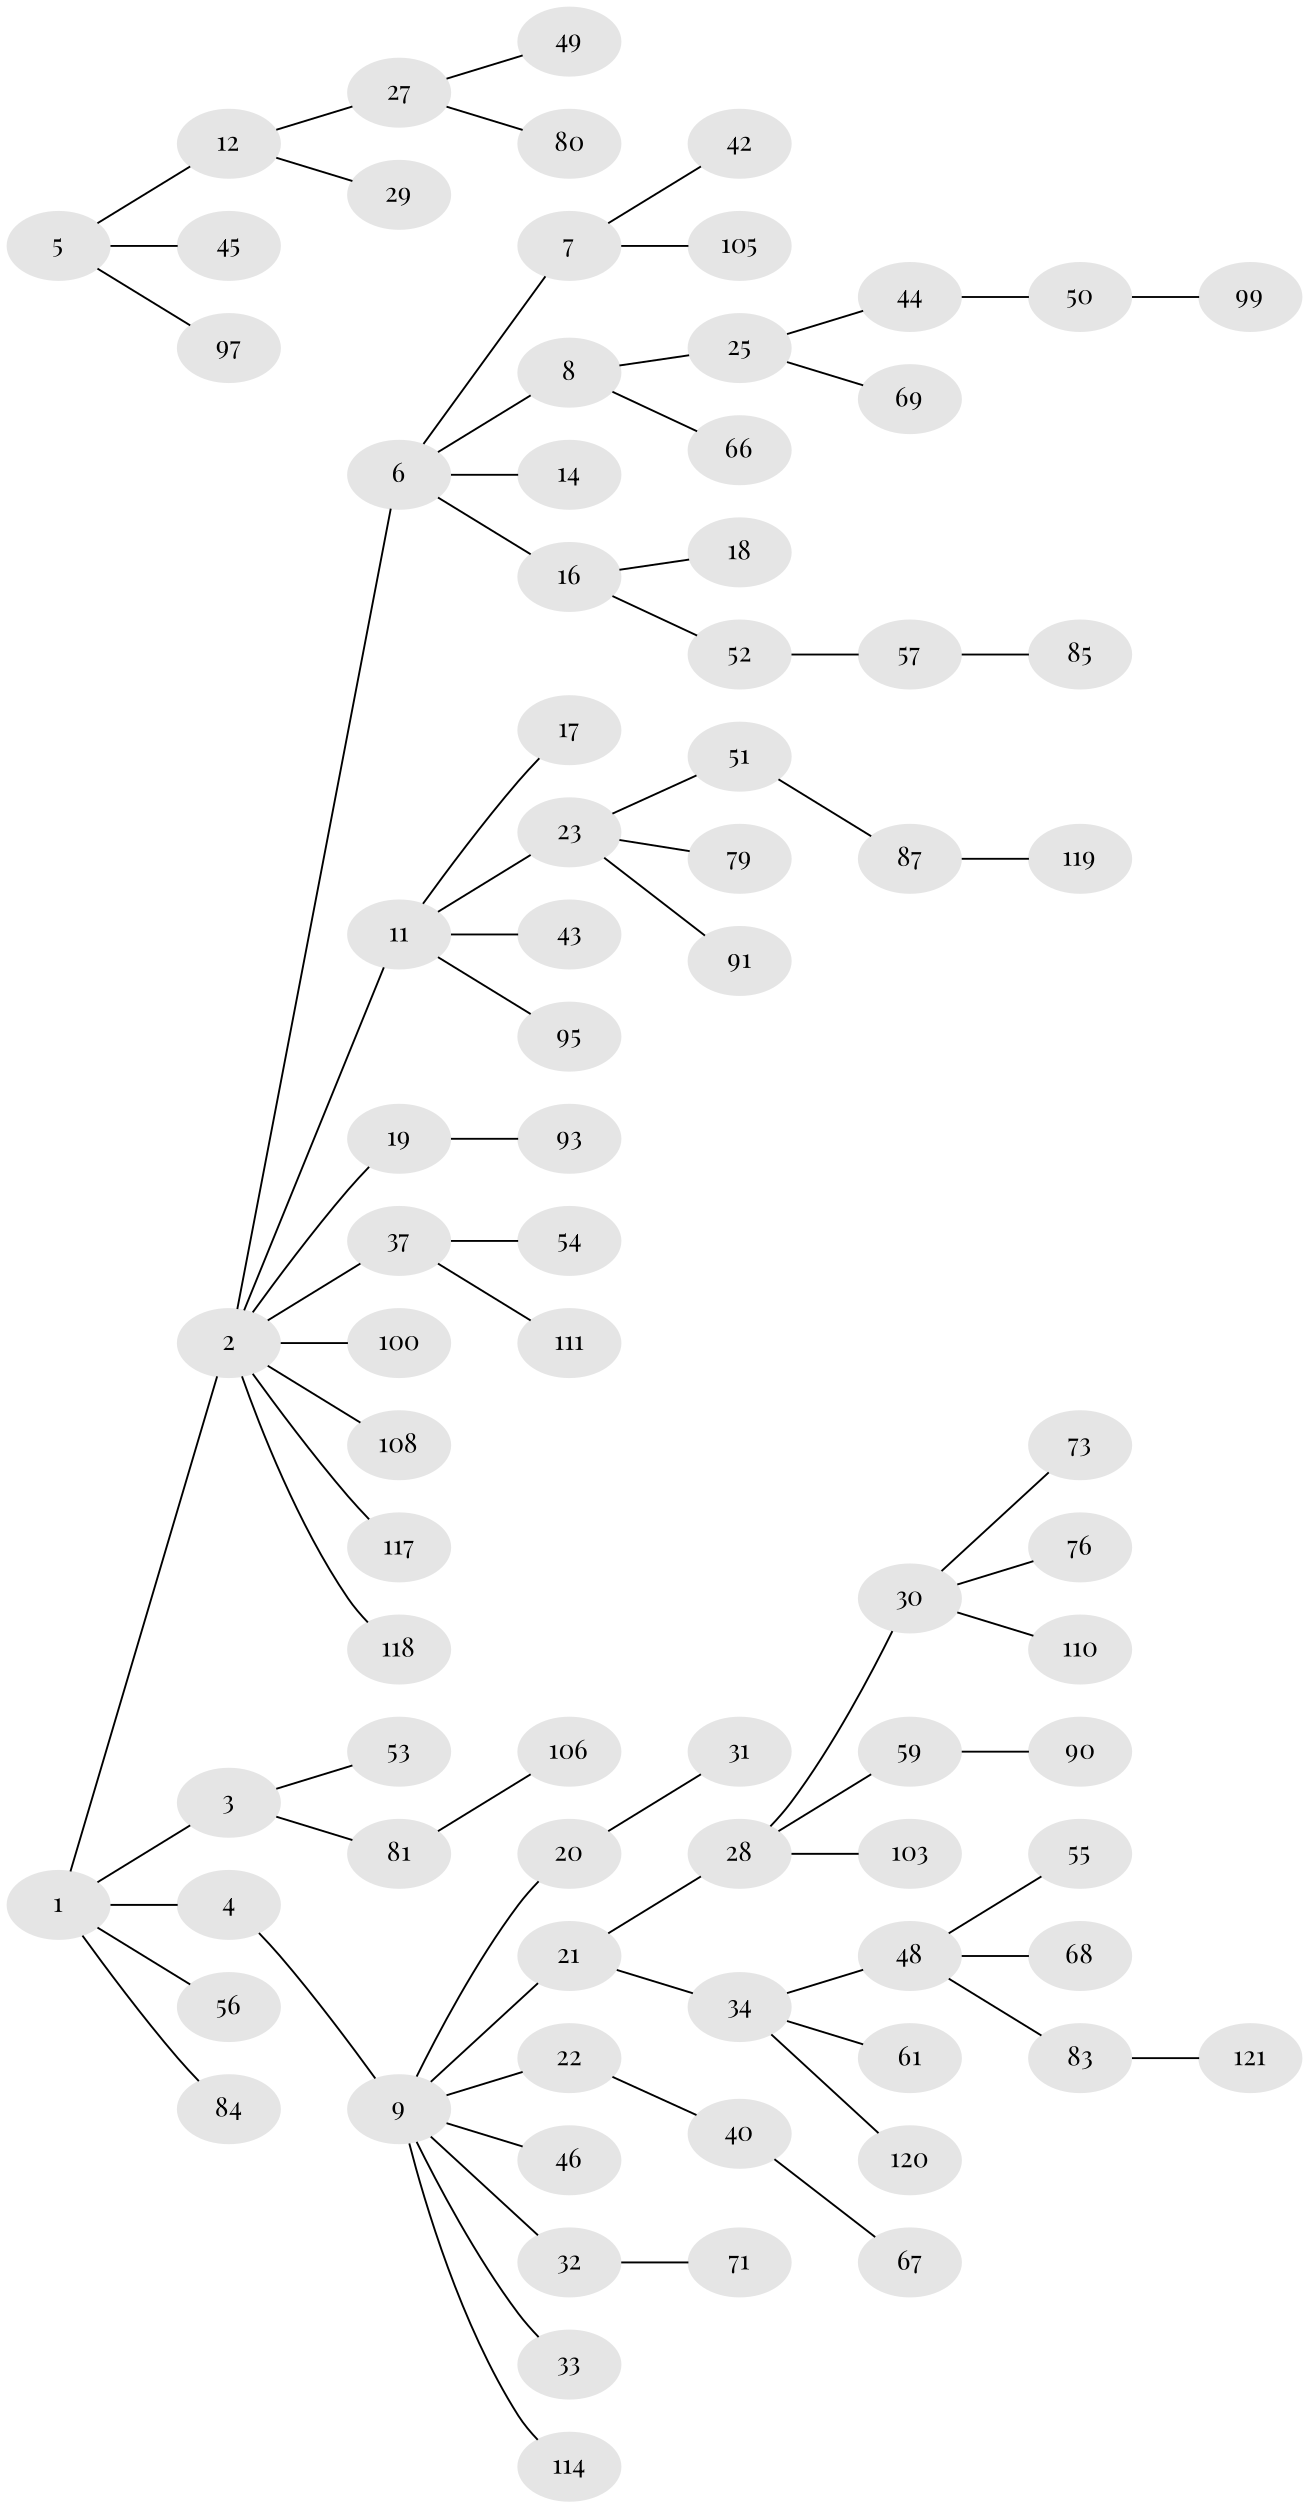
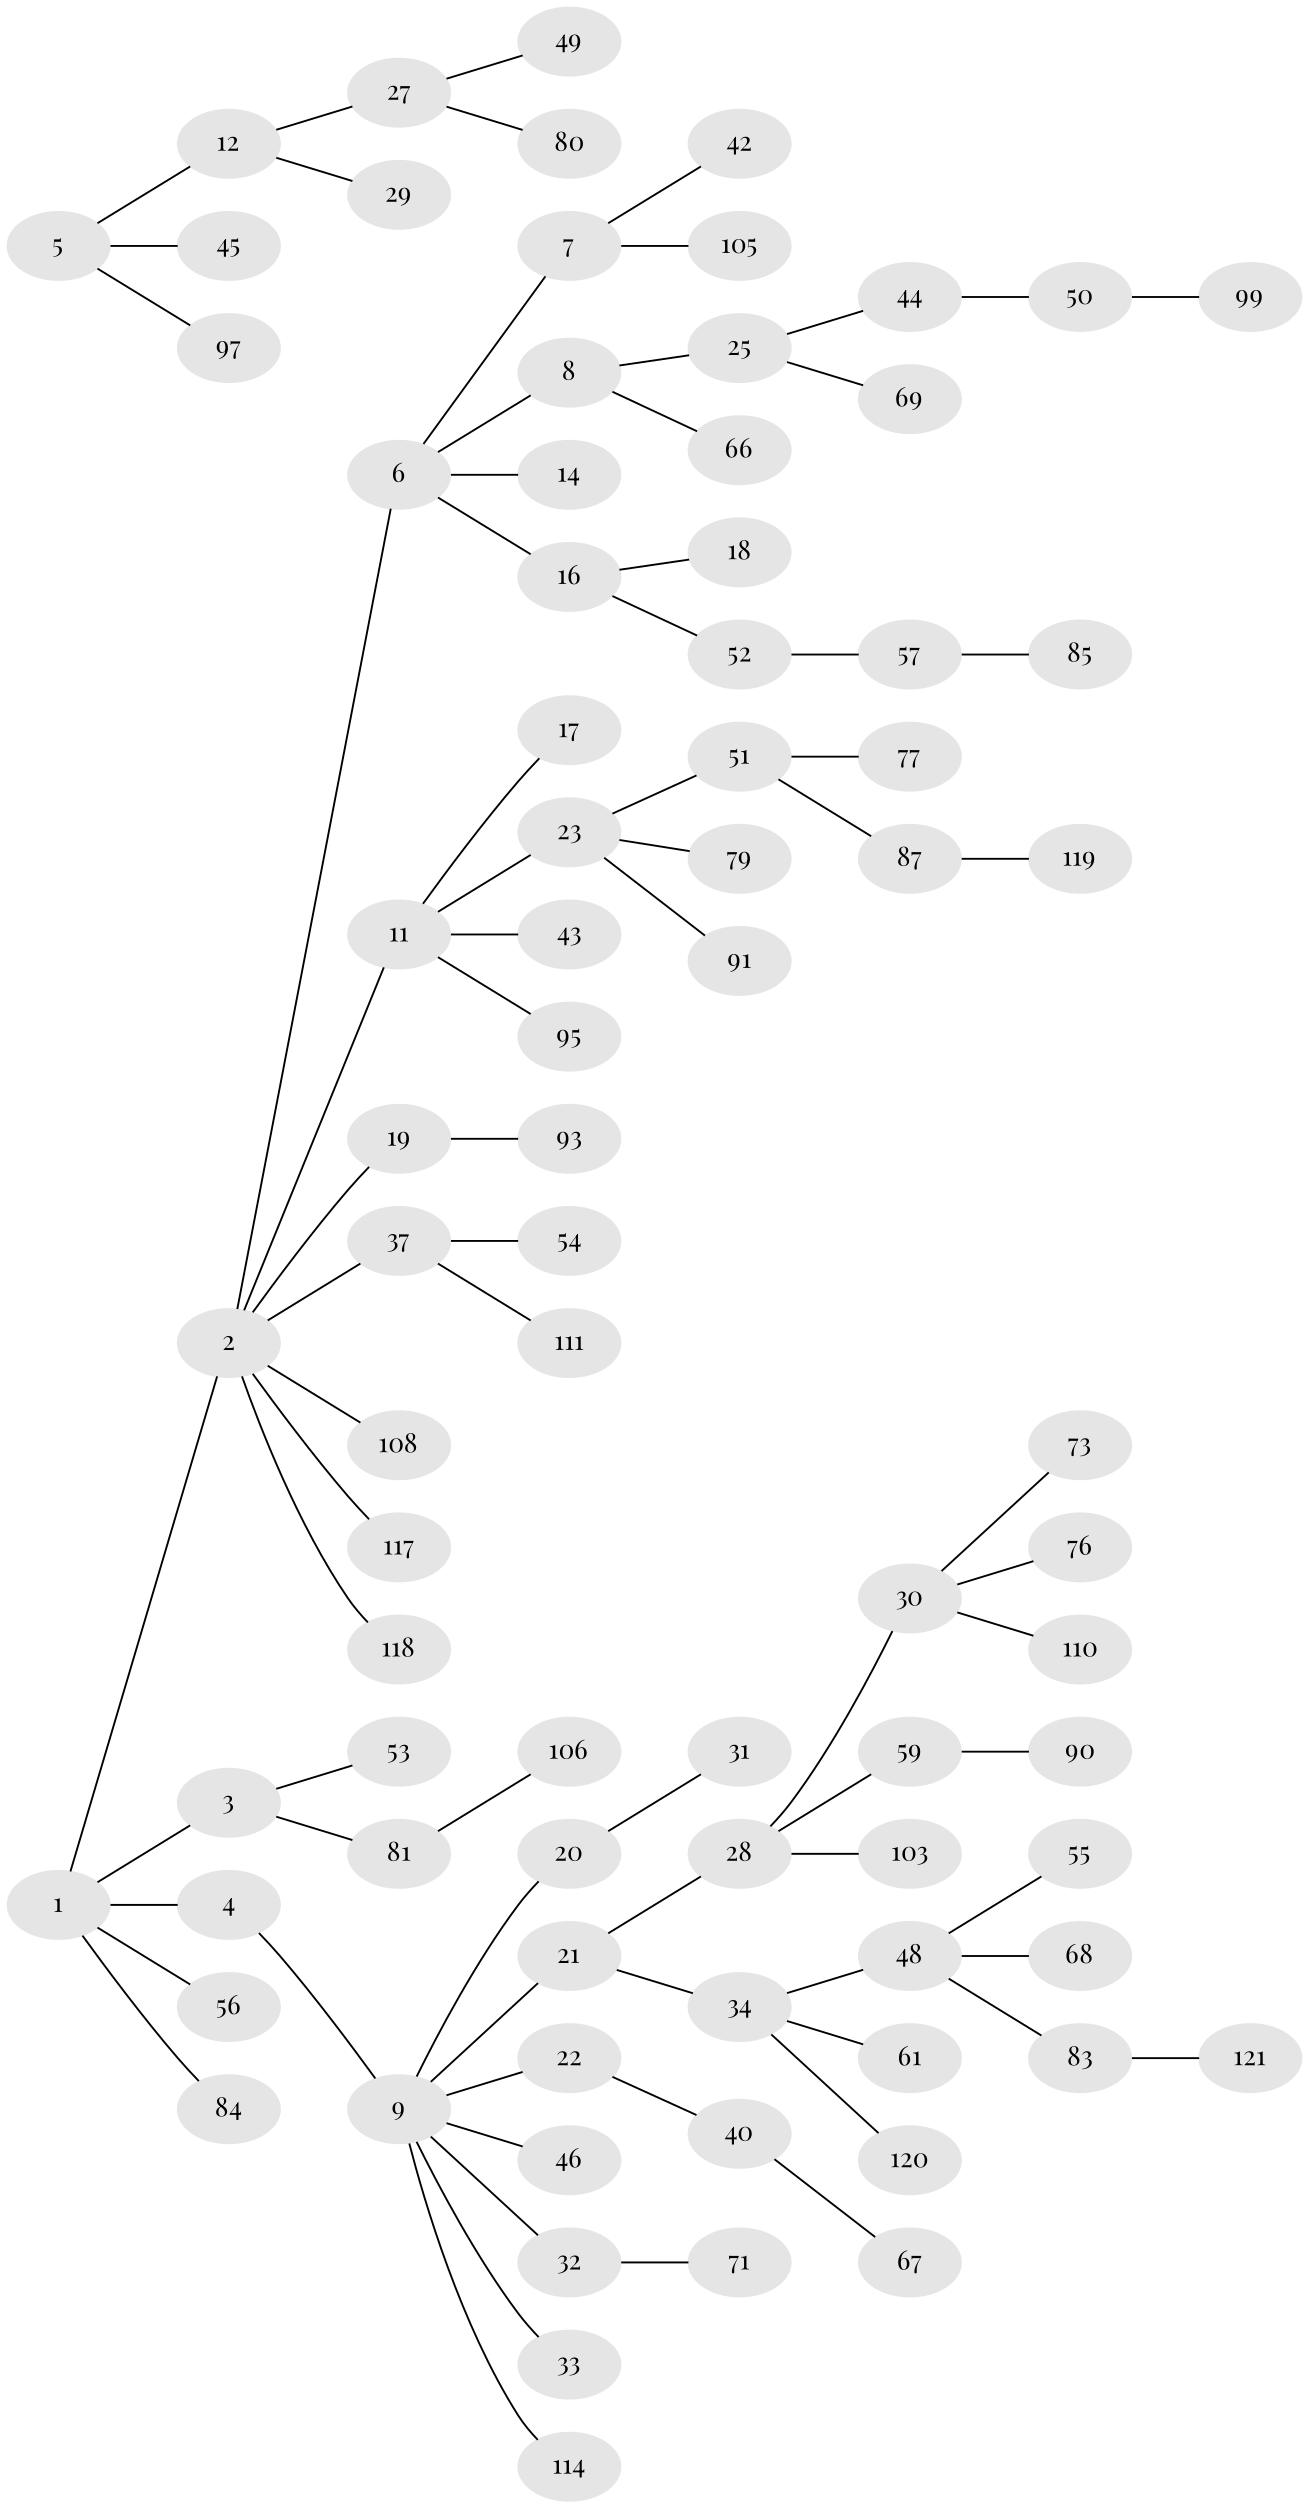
none -> (910, 757)
(399, 1343) -> none
